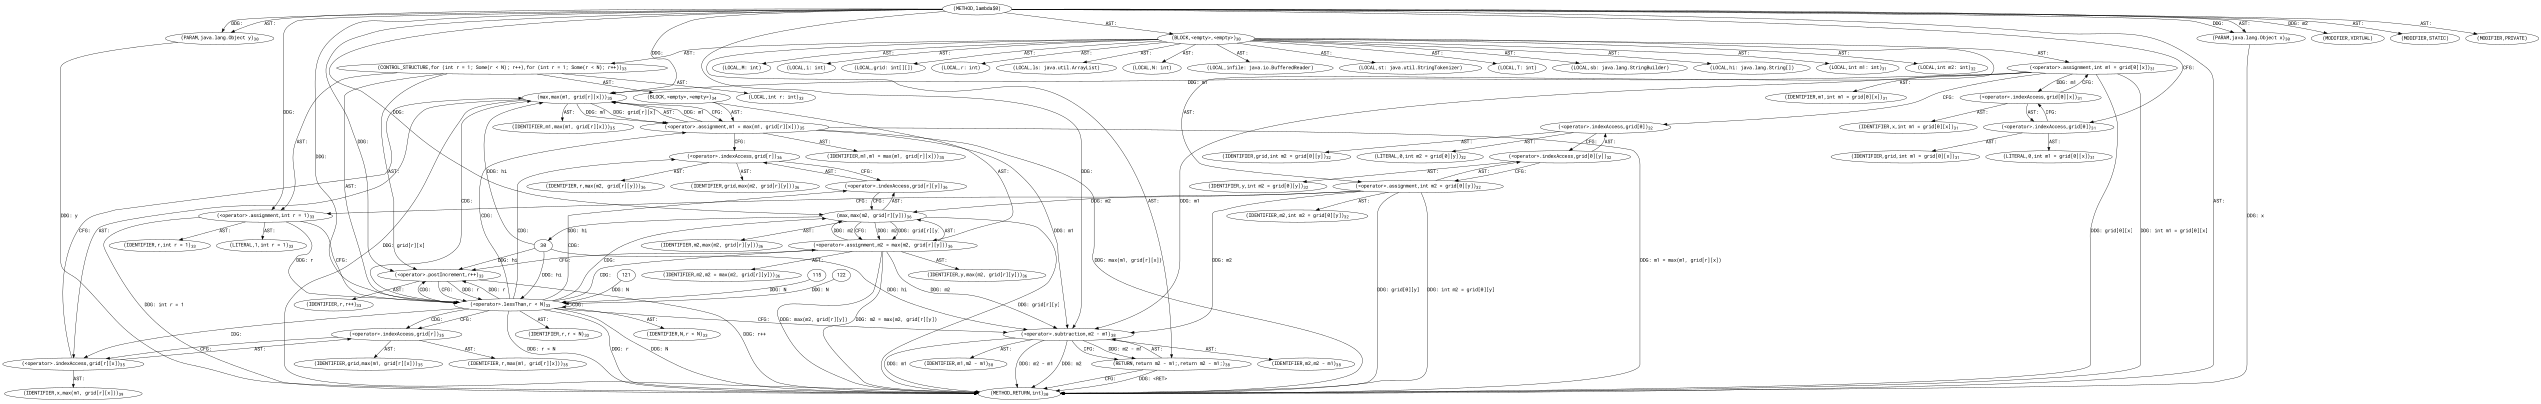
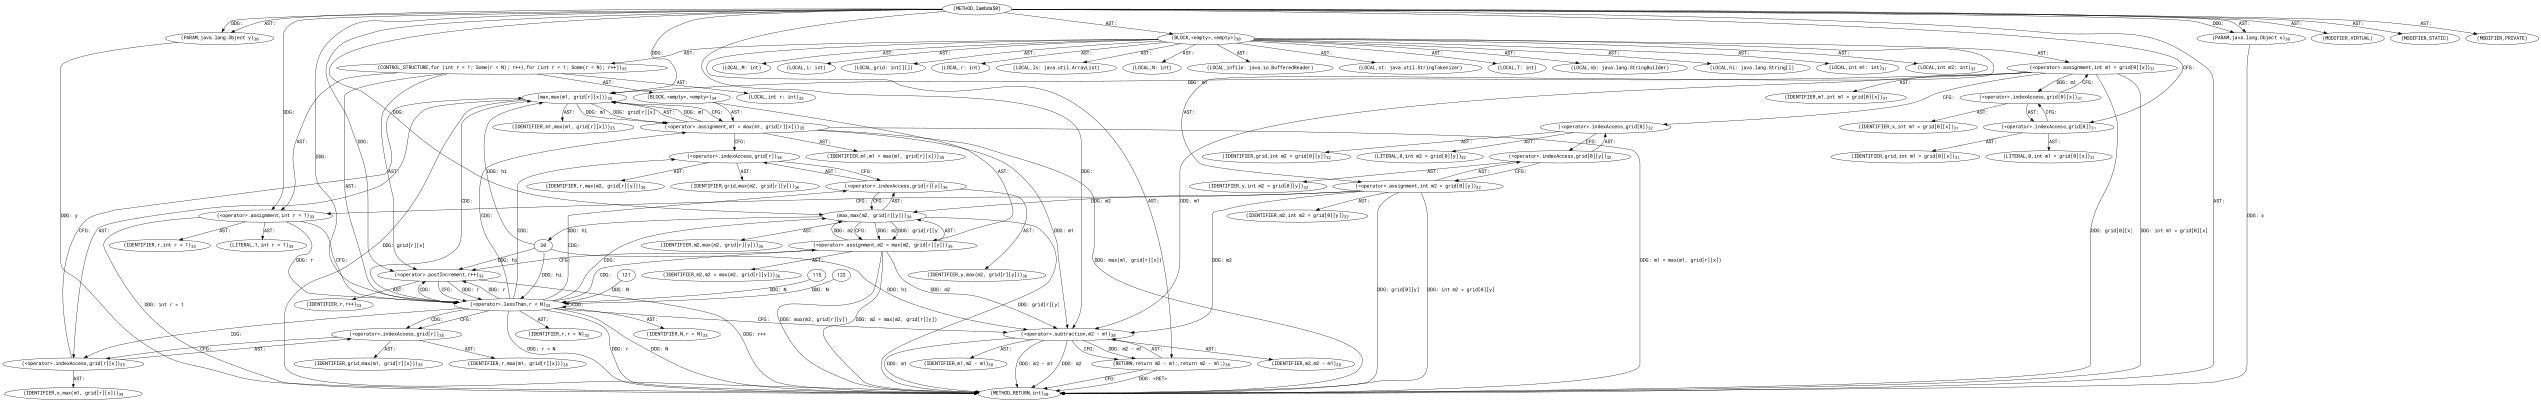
(2298, 24) -> (2298, 24)
(929, 260) -> (1026, 208)
